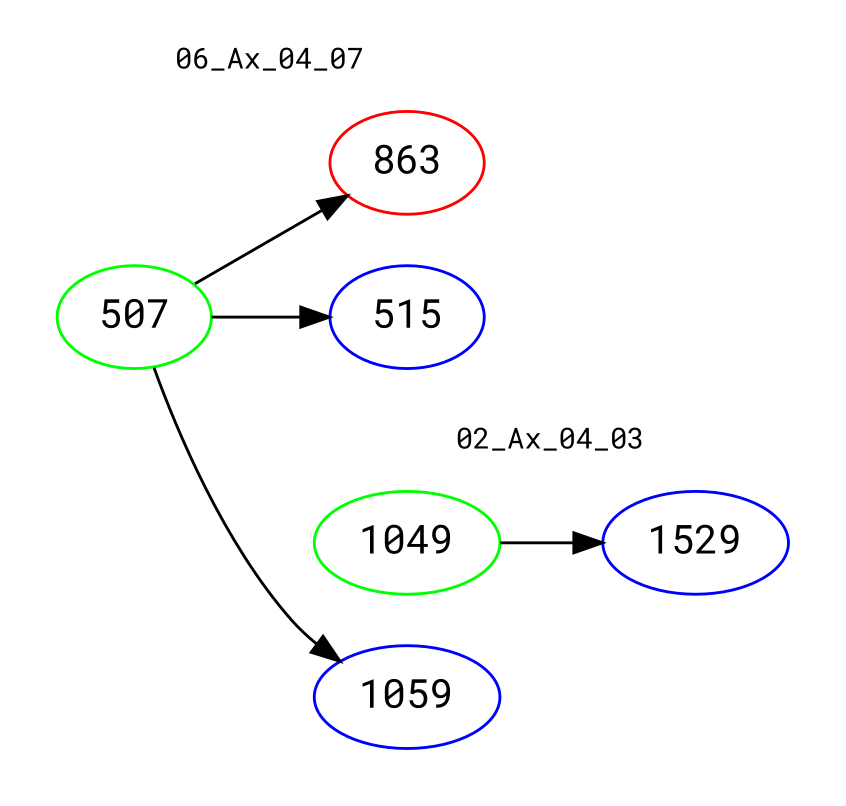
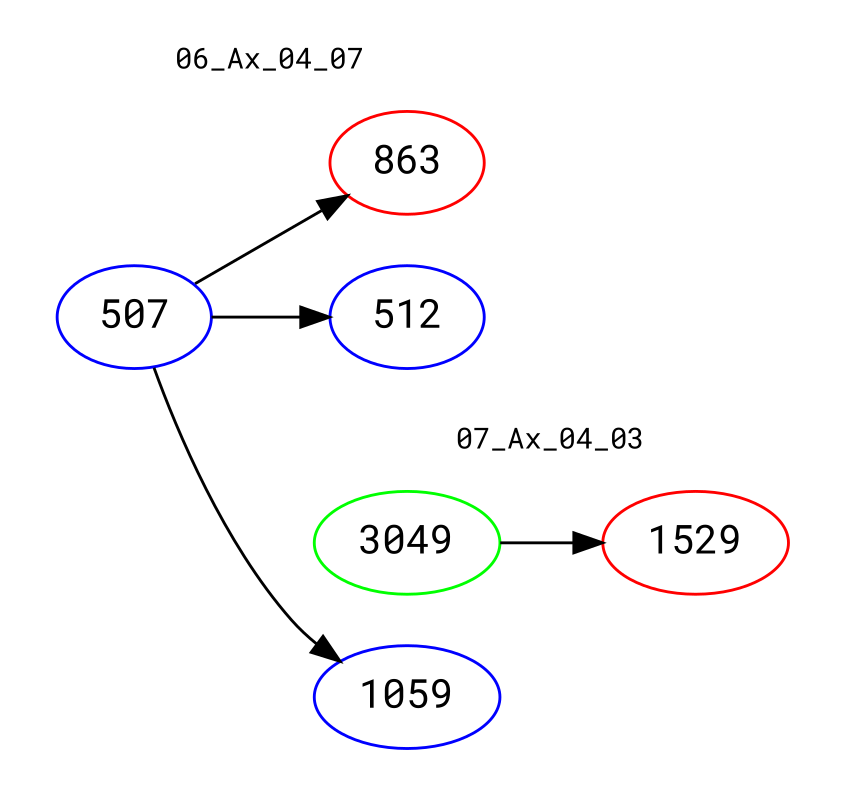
(134, 317) -> (134, 317)
(407, 317) -> (407, 317)
(551, 441) -> (551, 441)
(407, 543) -> (407, 543)
(696, 543) -> (696, 543)
